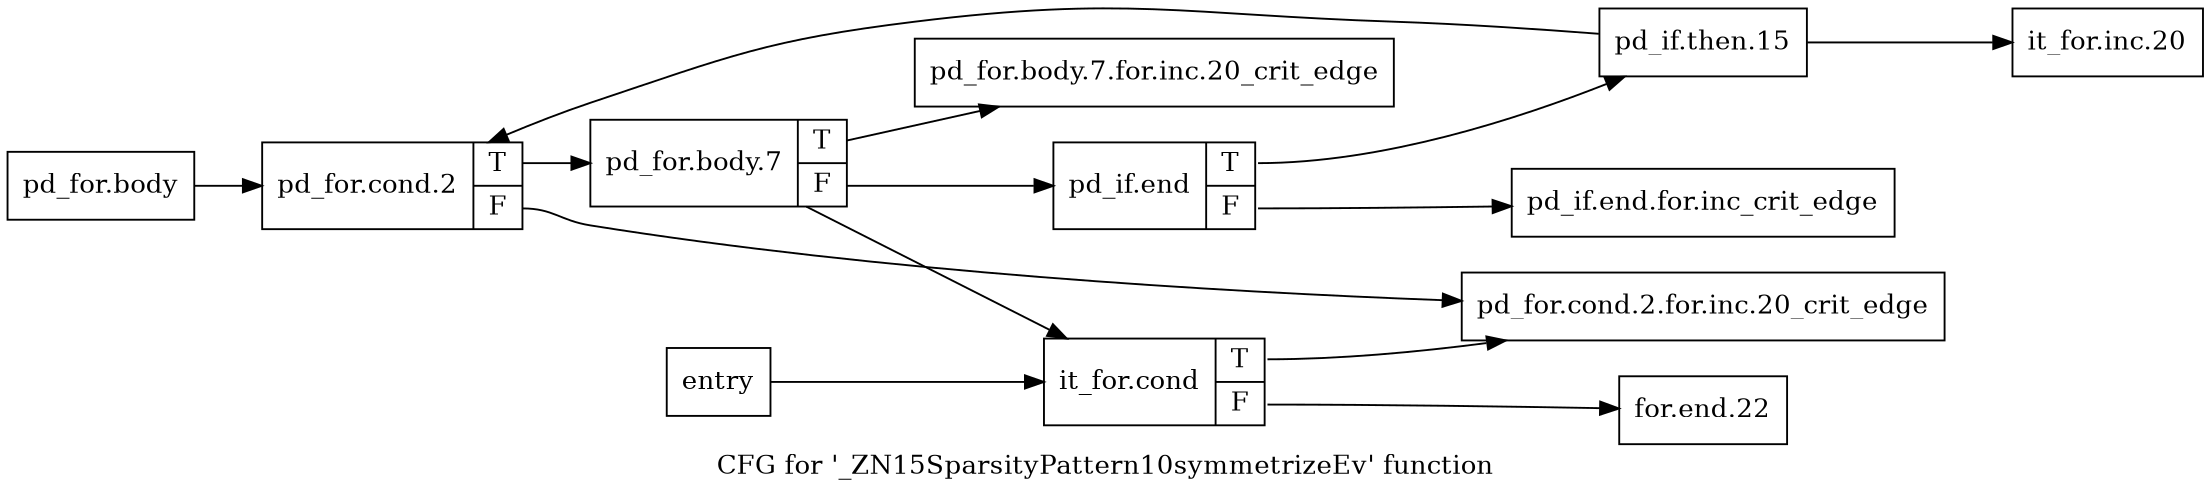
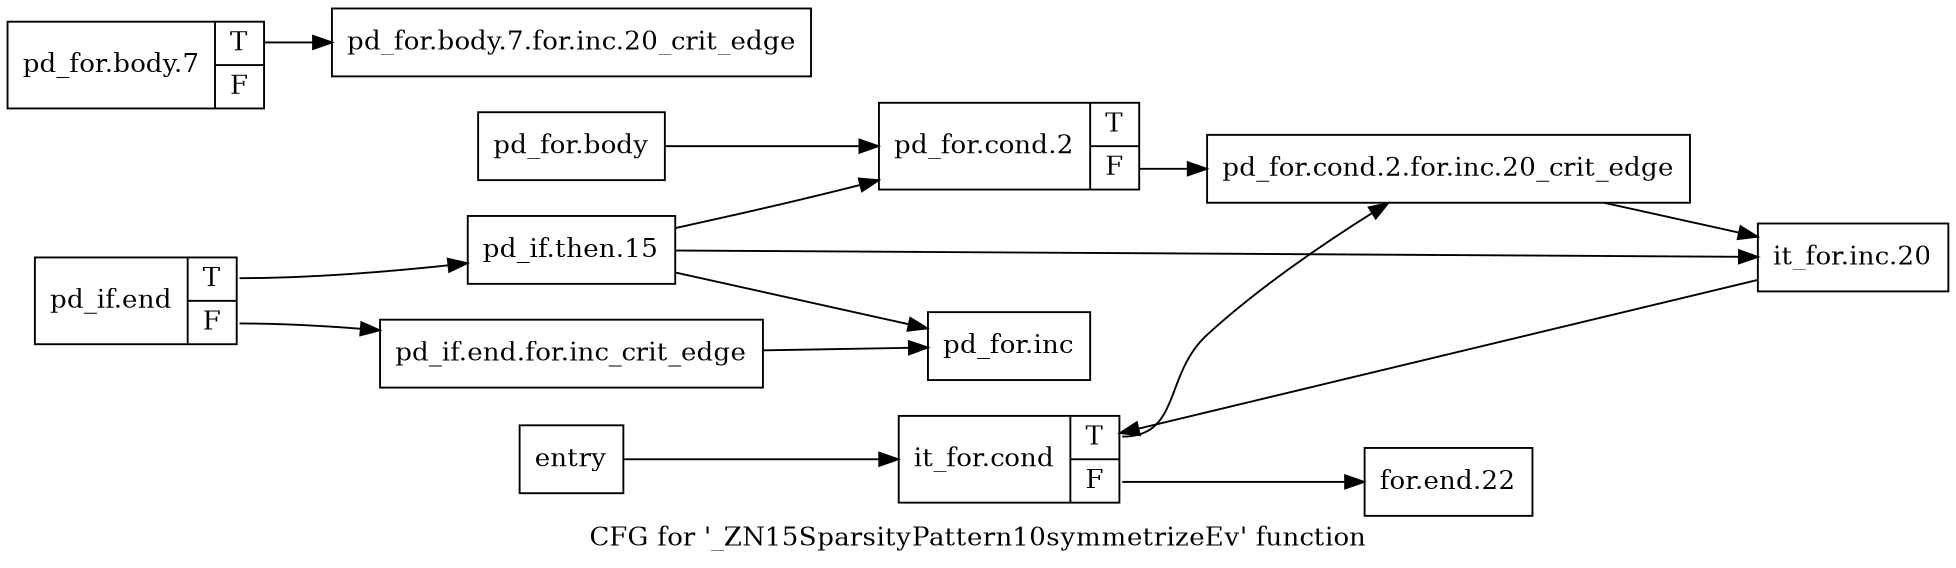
(547, 163) -> none
(940, 186) -> none
none -> (1672, 218)
(958, 284) -> (1448, 354)
none -> (1009, 346)
